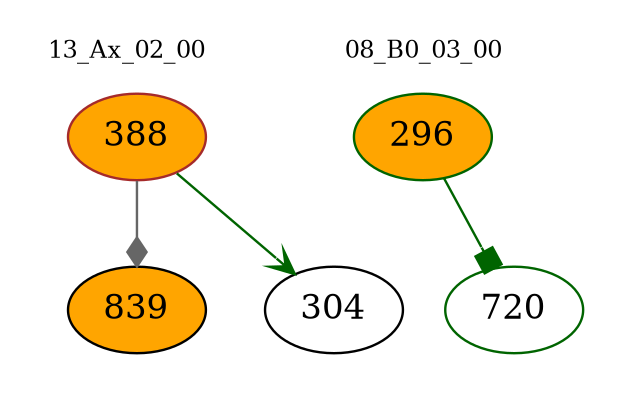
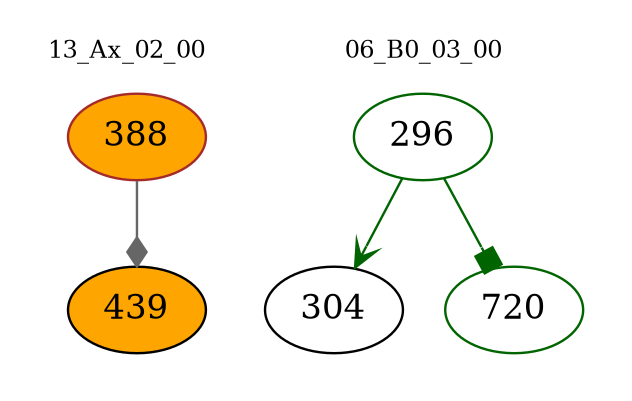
(424, 52) -> (424, 52)
(423, 137) -> (423, 137)
(209, 201) -> (384, 212)
(137, 310) -> (137, 310)
